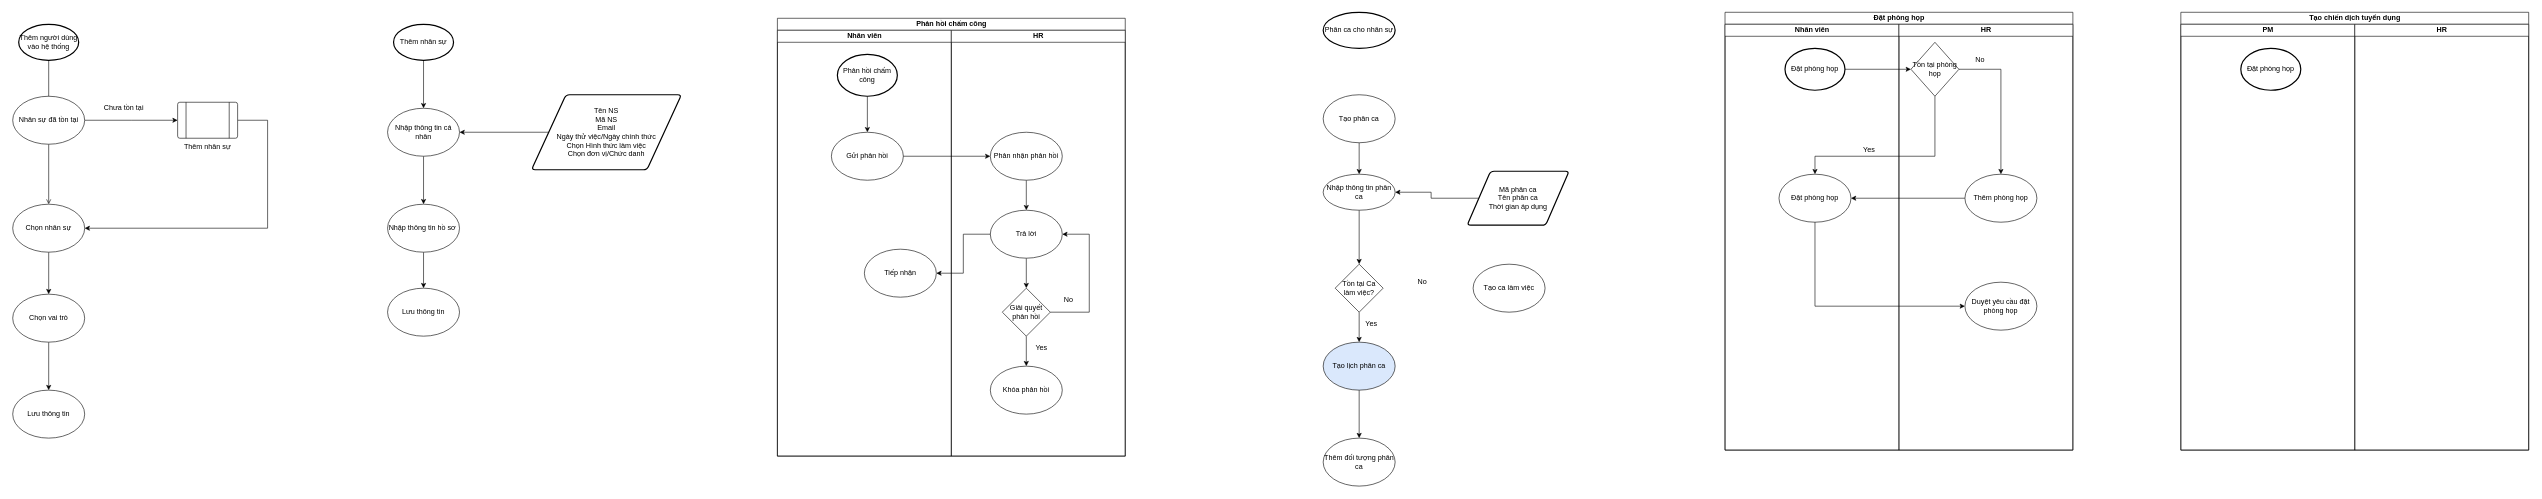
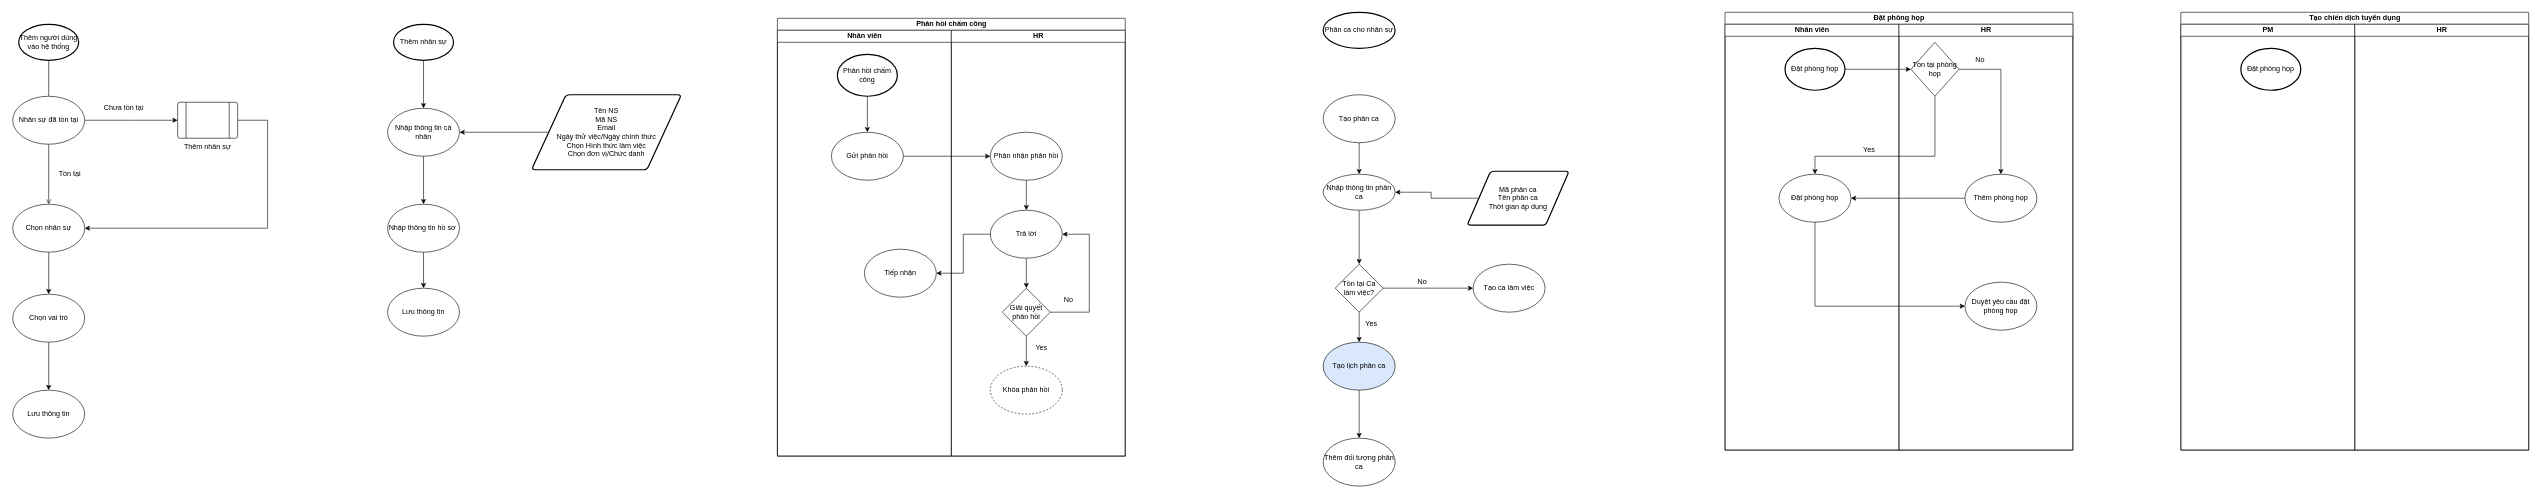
none -> (69, 174)
none -> (1467, 288)
(1026, 390) -> (1026, 390)
